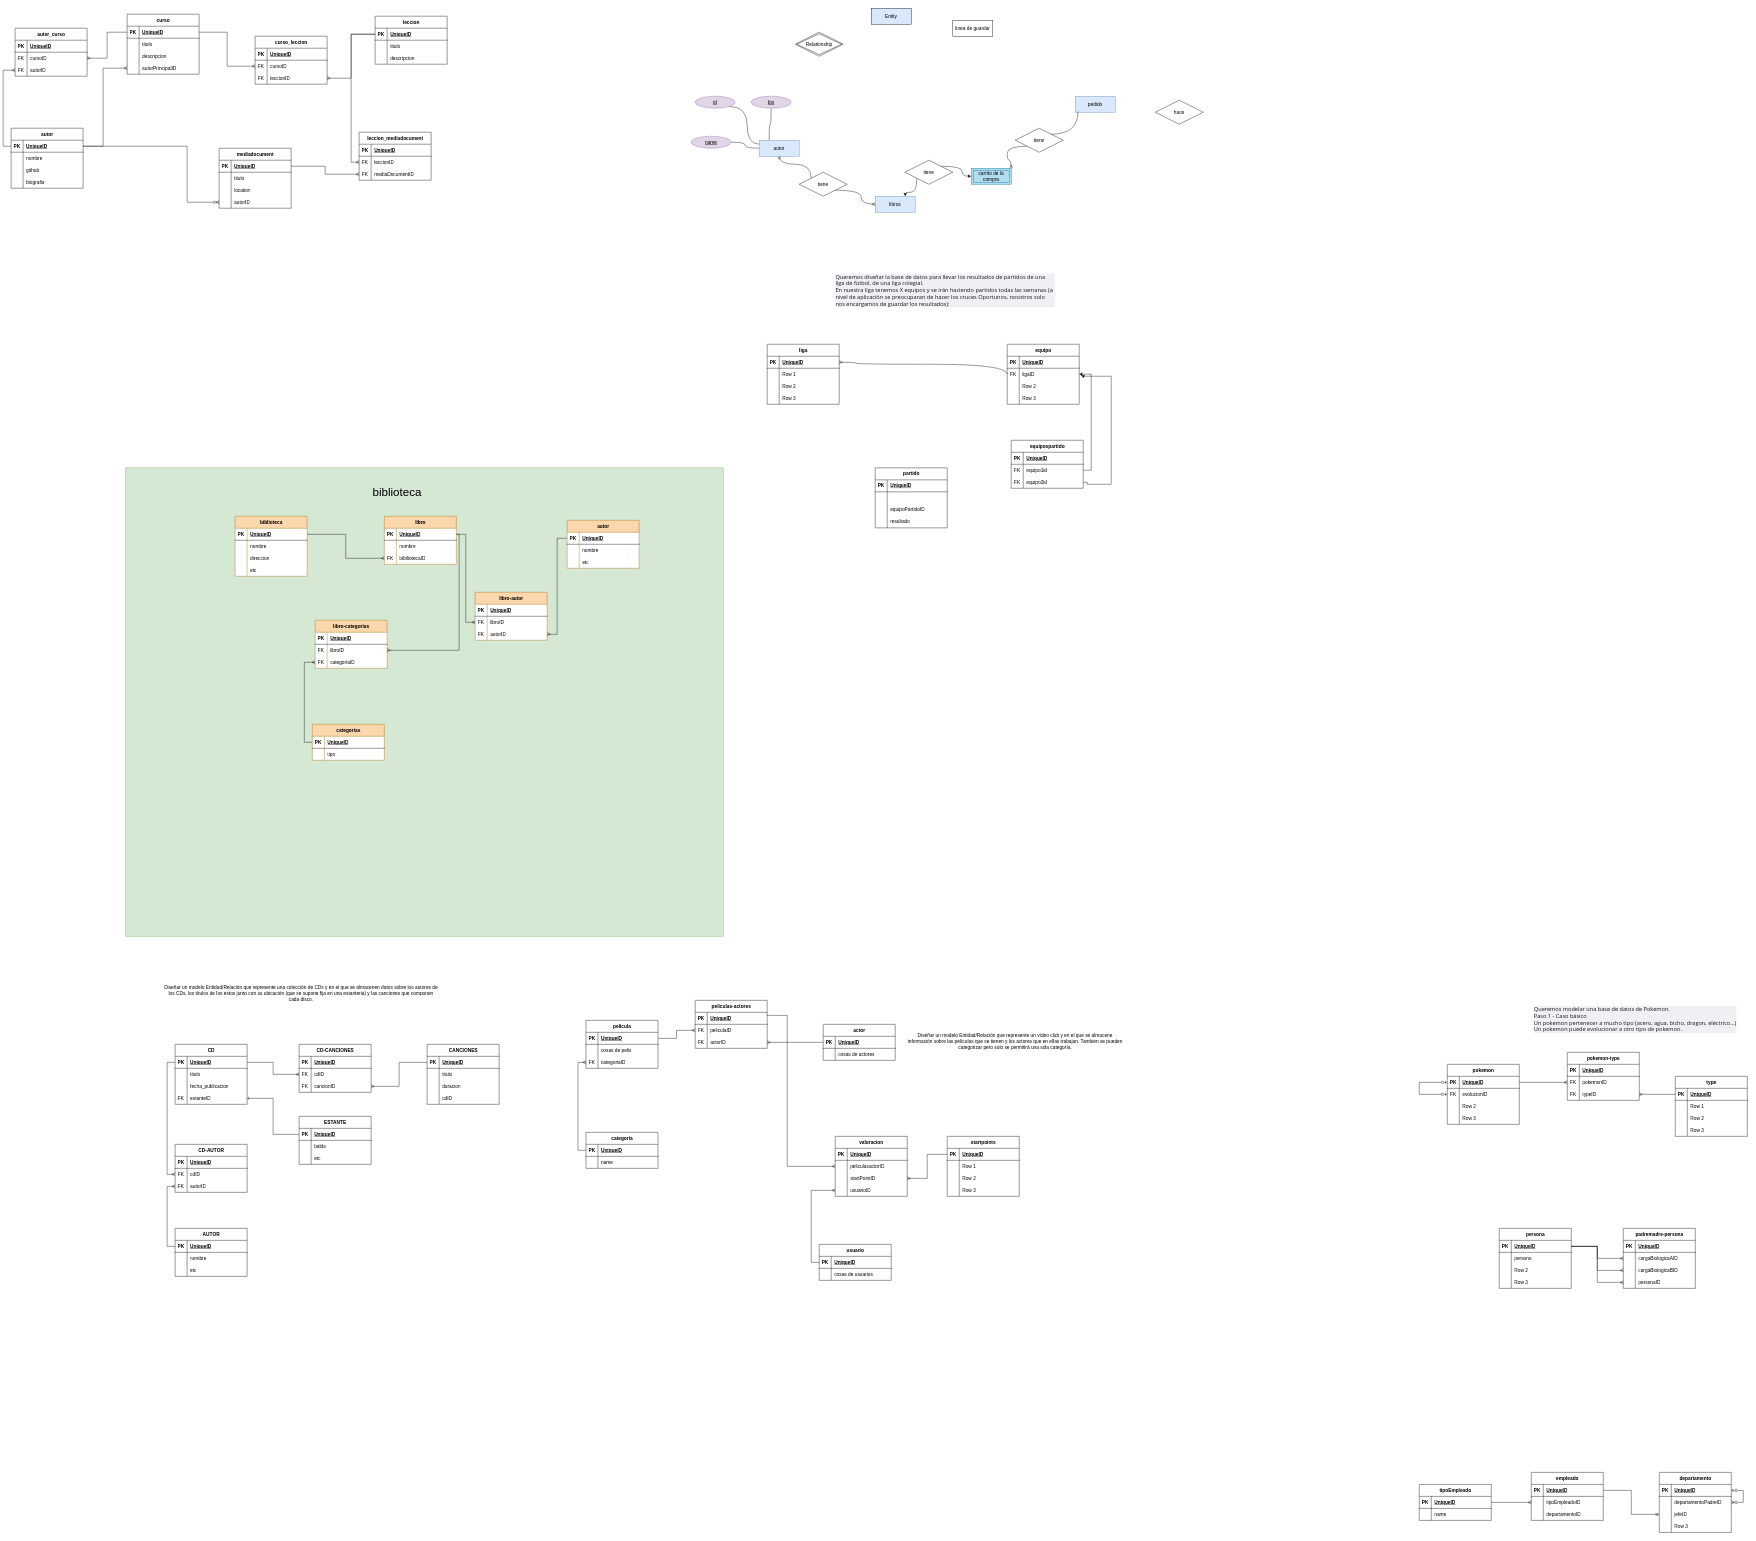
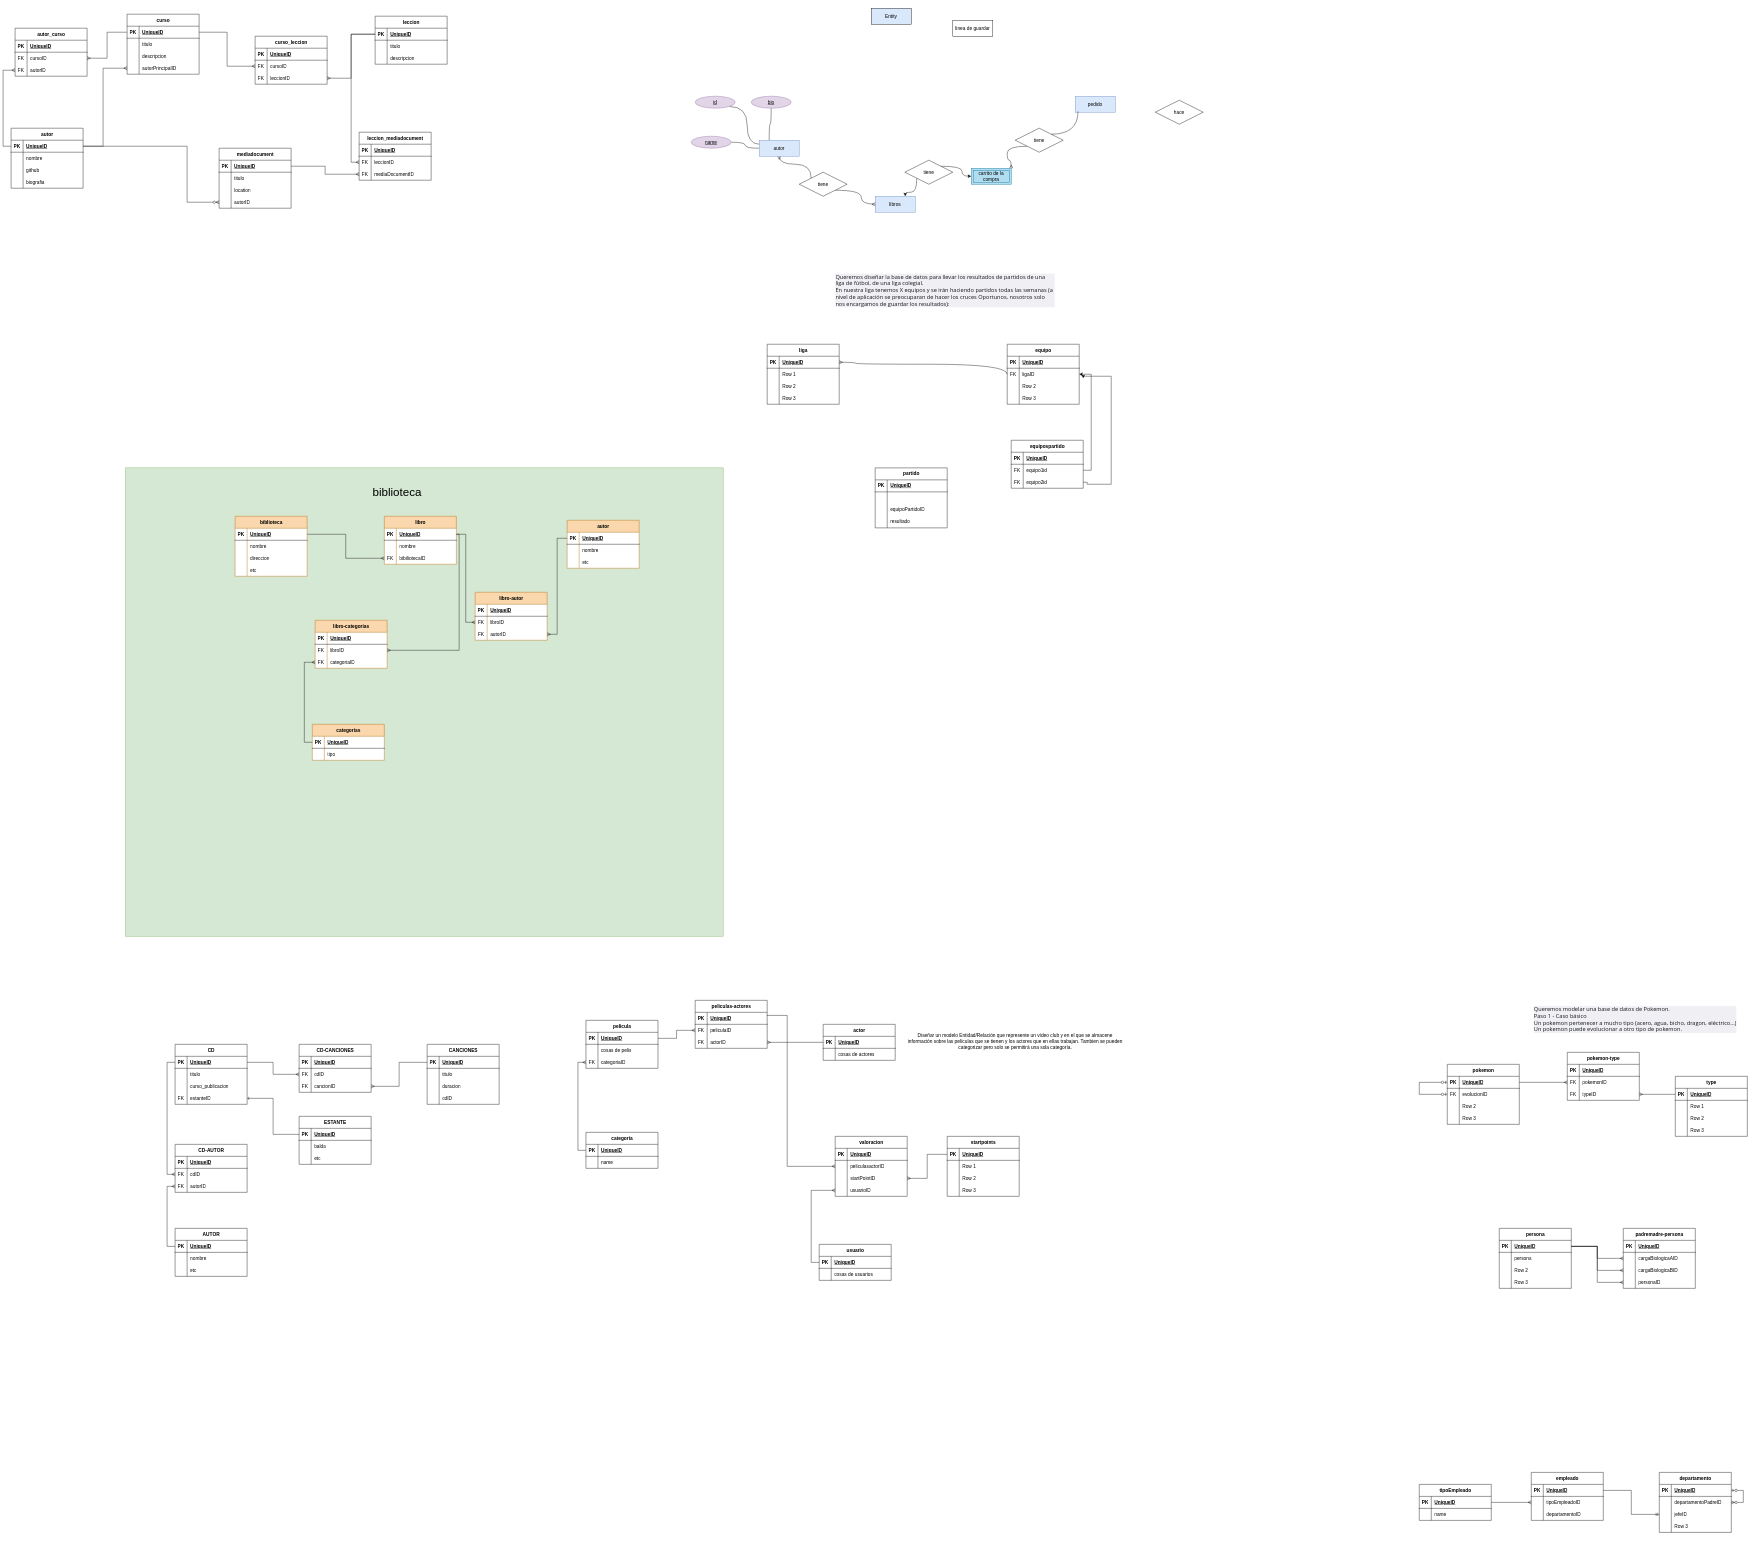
(819, 44) -> none
(301, 990) -> none
(211, 1086) -> (211, 1086)
